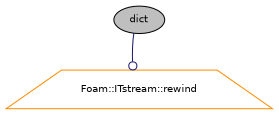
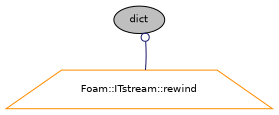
(133, 47) -> (146, 56)
